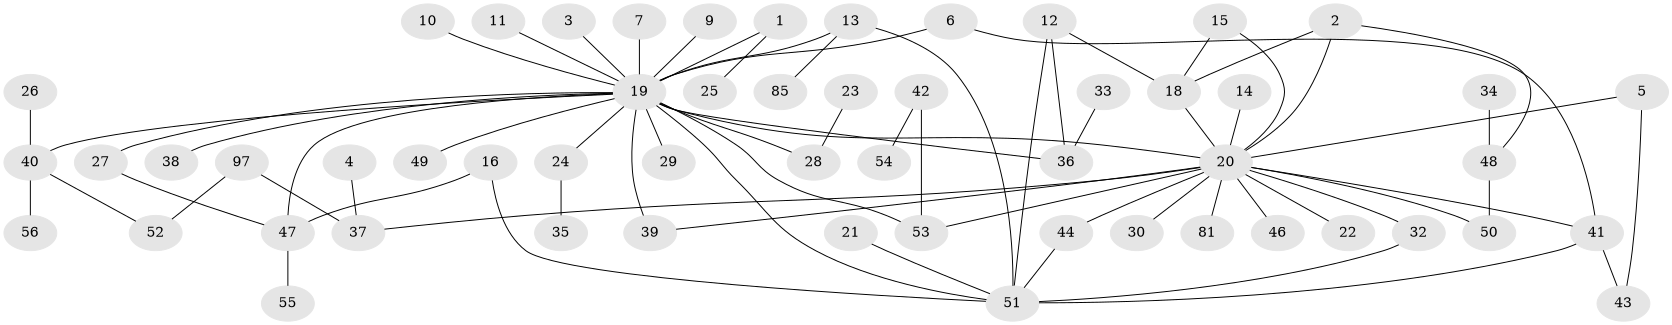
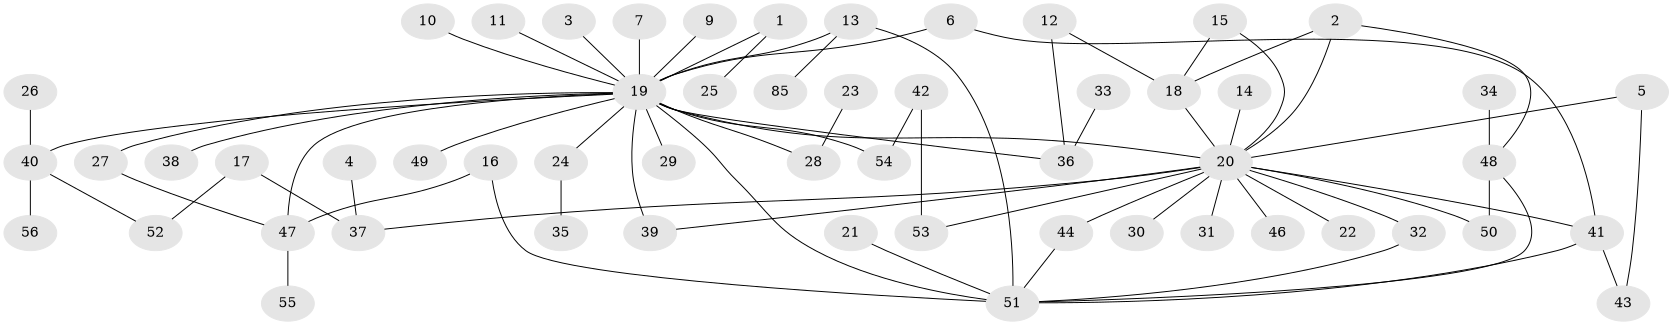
(242, 163) -> (242, 163)
(1028, 168) -> (1325, 287)
(773, 177) -> (762, 127)
(1207, 233) -> (1207, 233)
